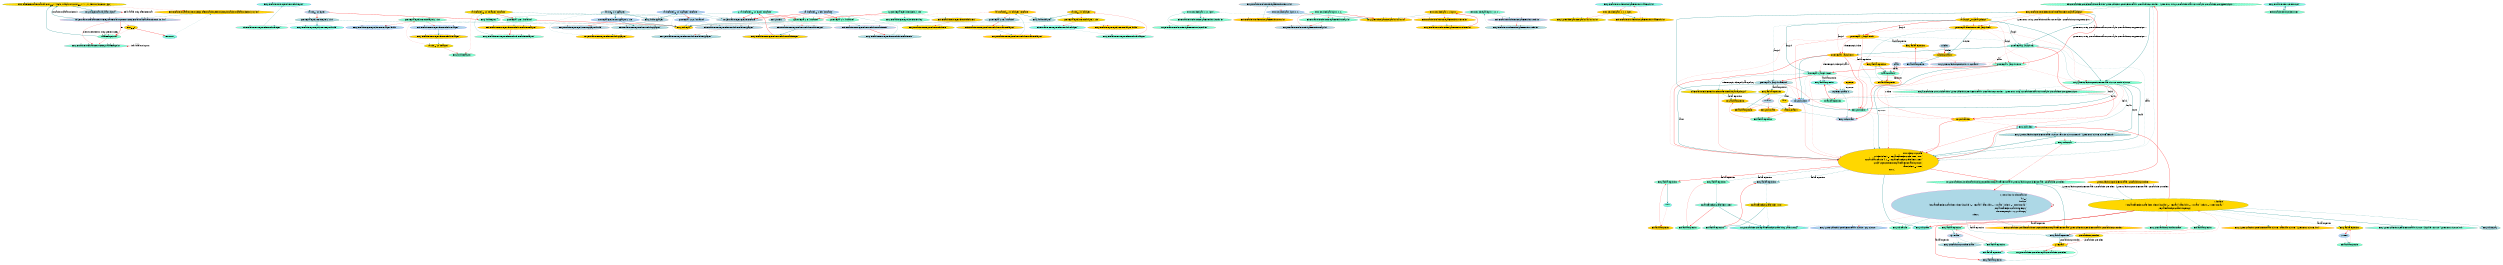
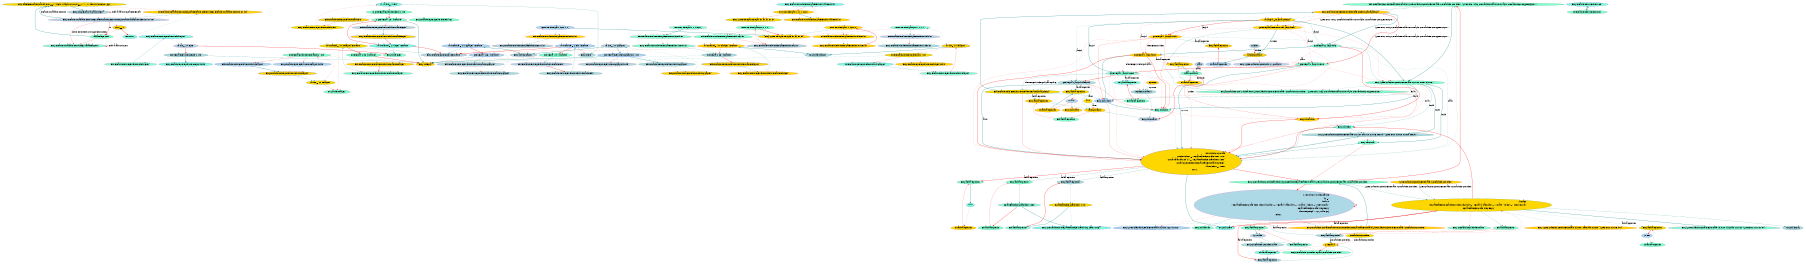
none -> (389, 4)
(1170, 17) -> (698, 49)
